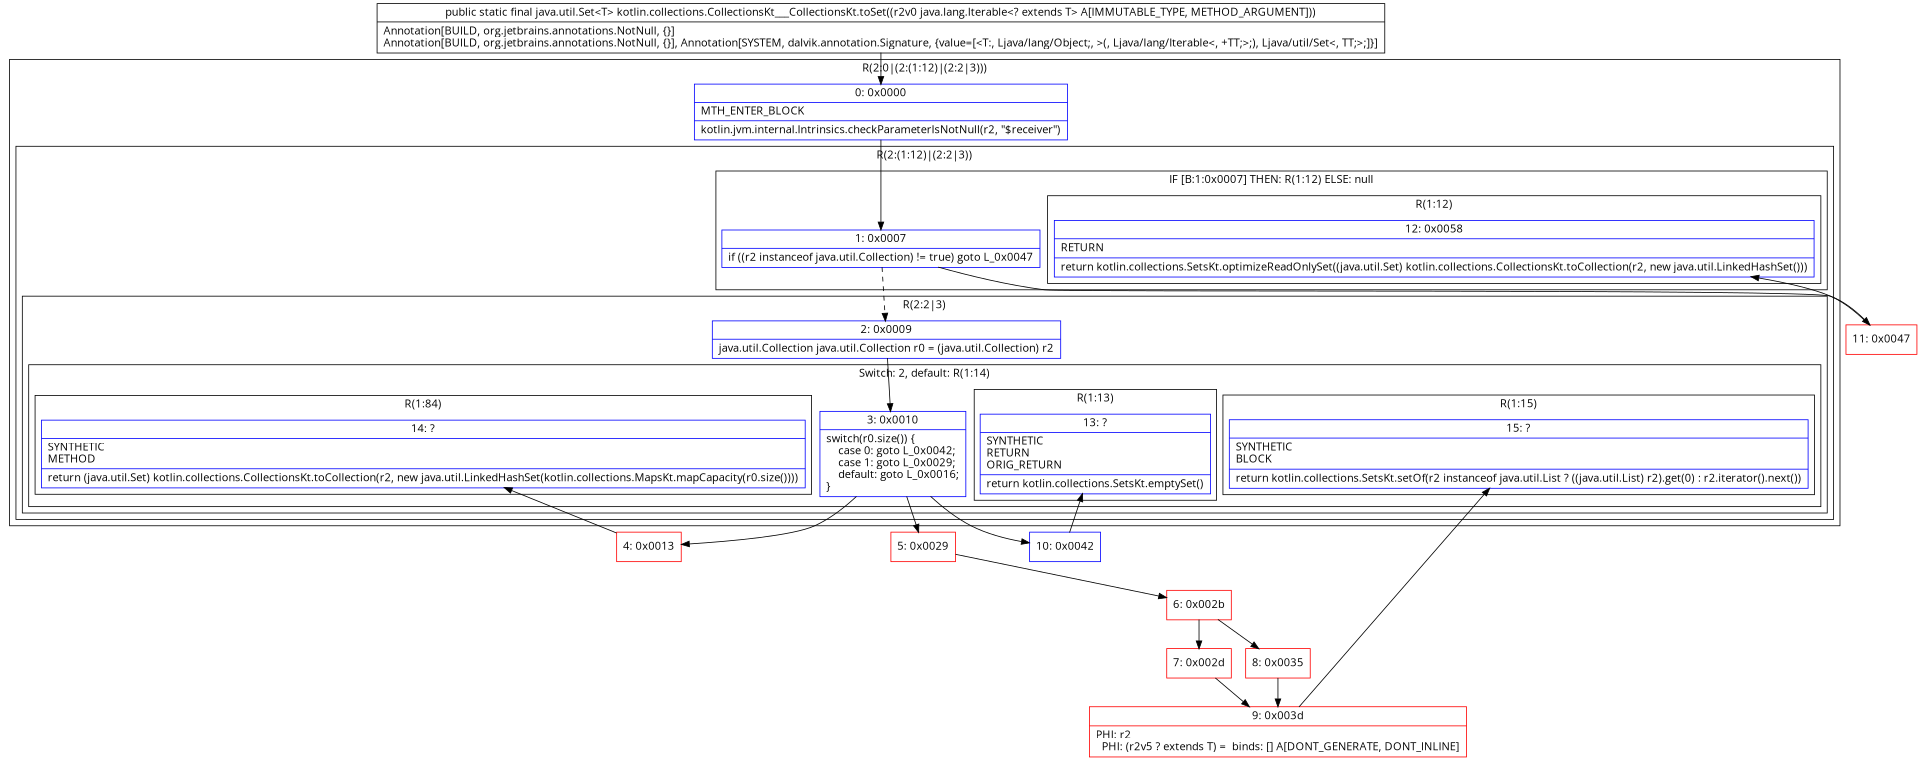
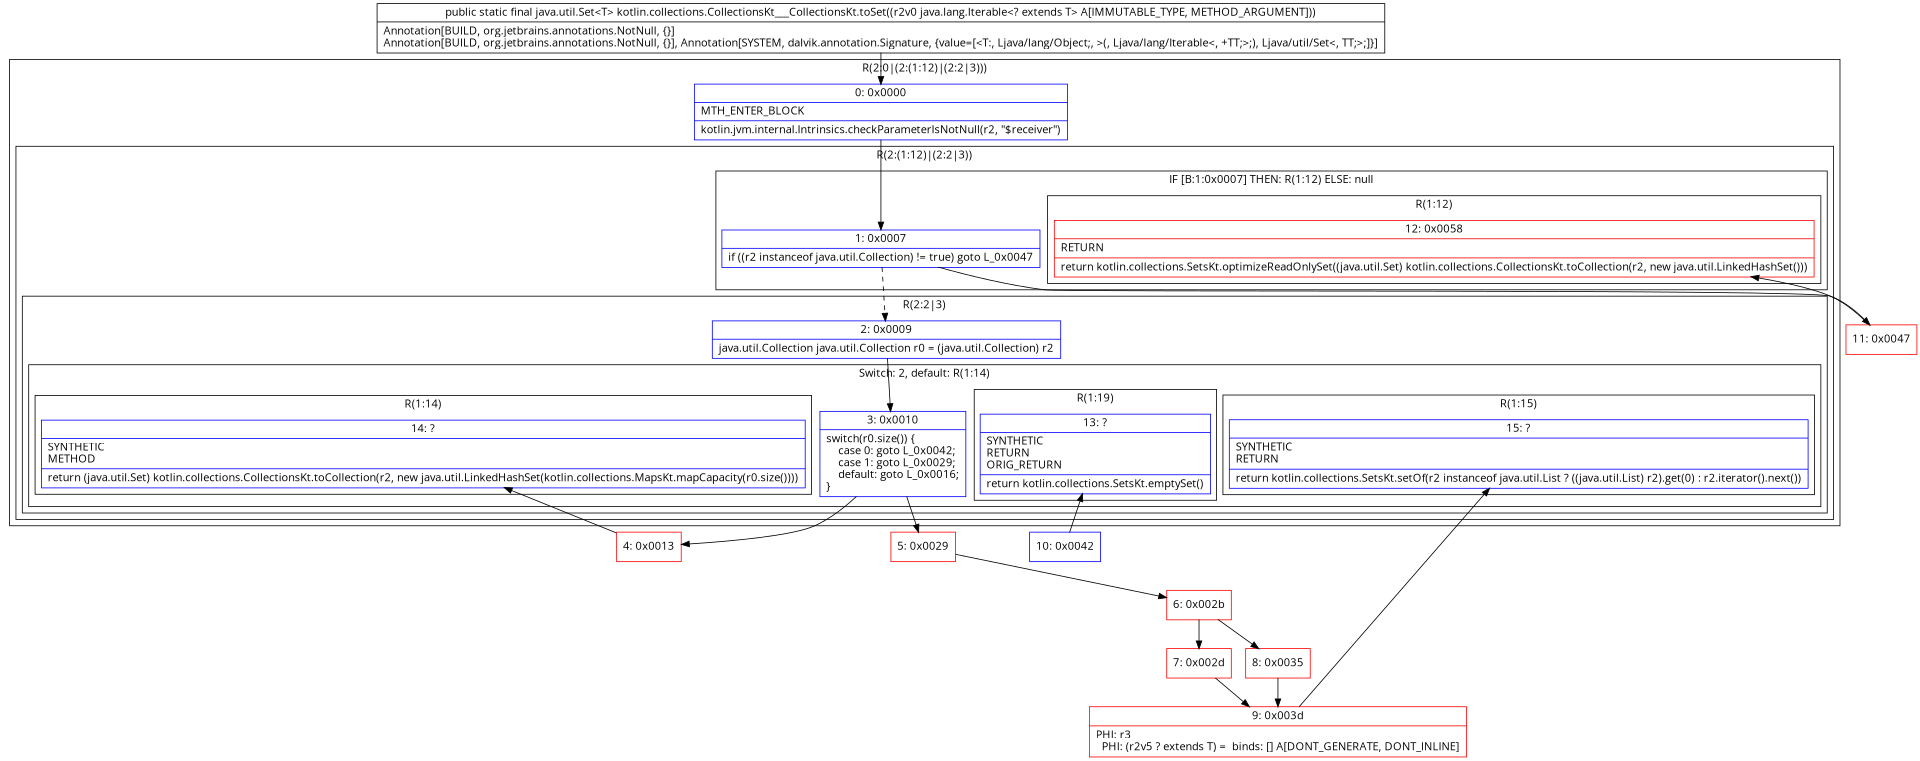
(1434, 249) -> (1434, 249)
(1095, 399) -> (1095, 399)
(423, 405) -> (423, 405)
(1254, 459) -> (1258, 459)
(982, 531) -> none
(1115, 735) -> (1115, 735)
